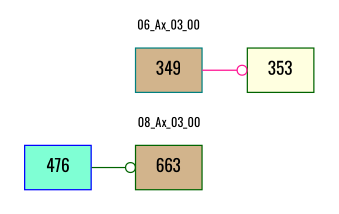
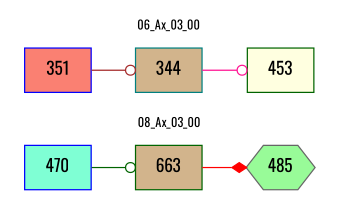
none -> (58, 70)
(169, 70) -> (169, 70)
(281, 70) -> (281, 70)
(58, 168) -> (58, 168)
none -> (281, 168)
